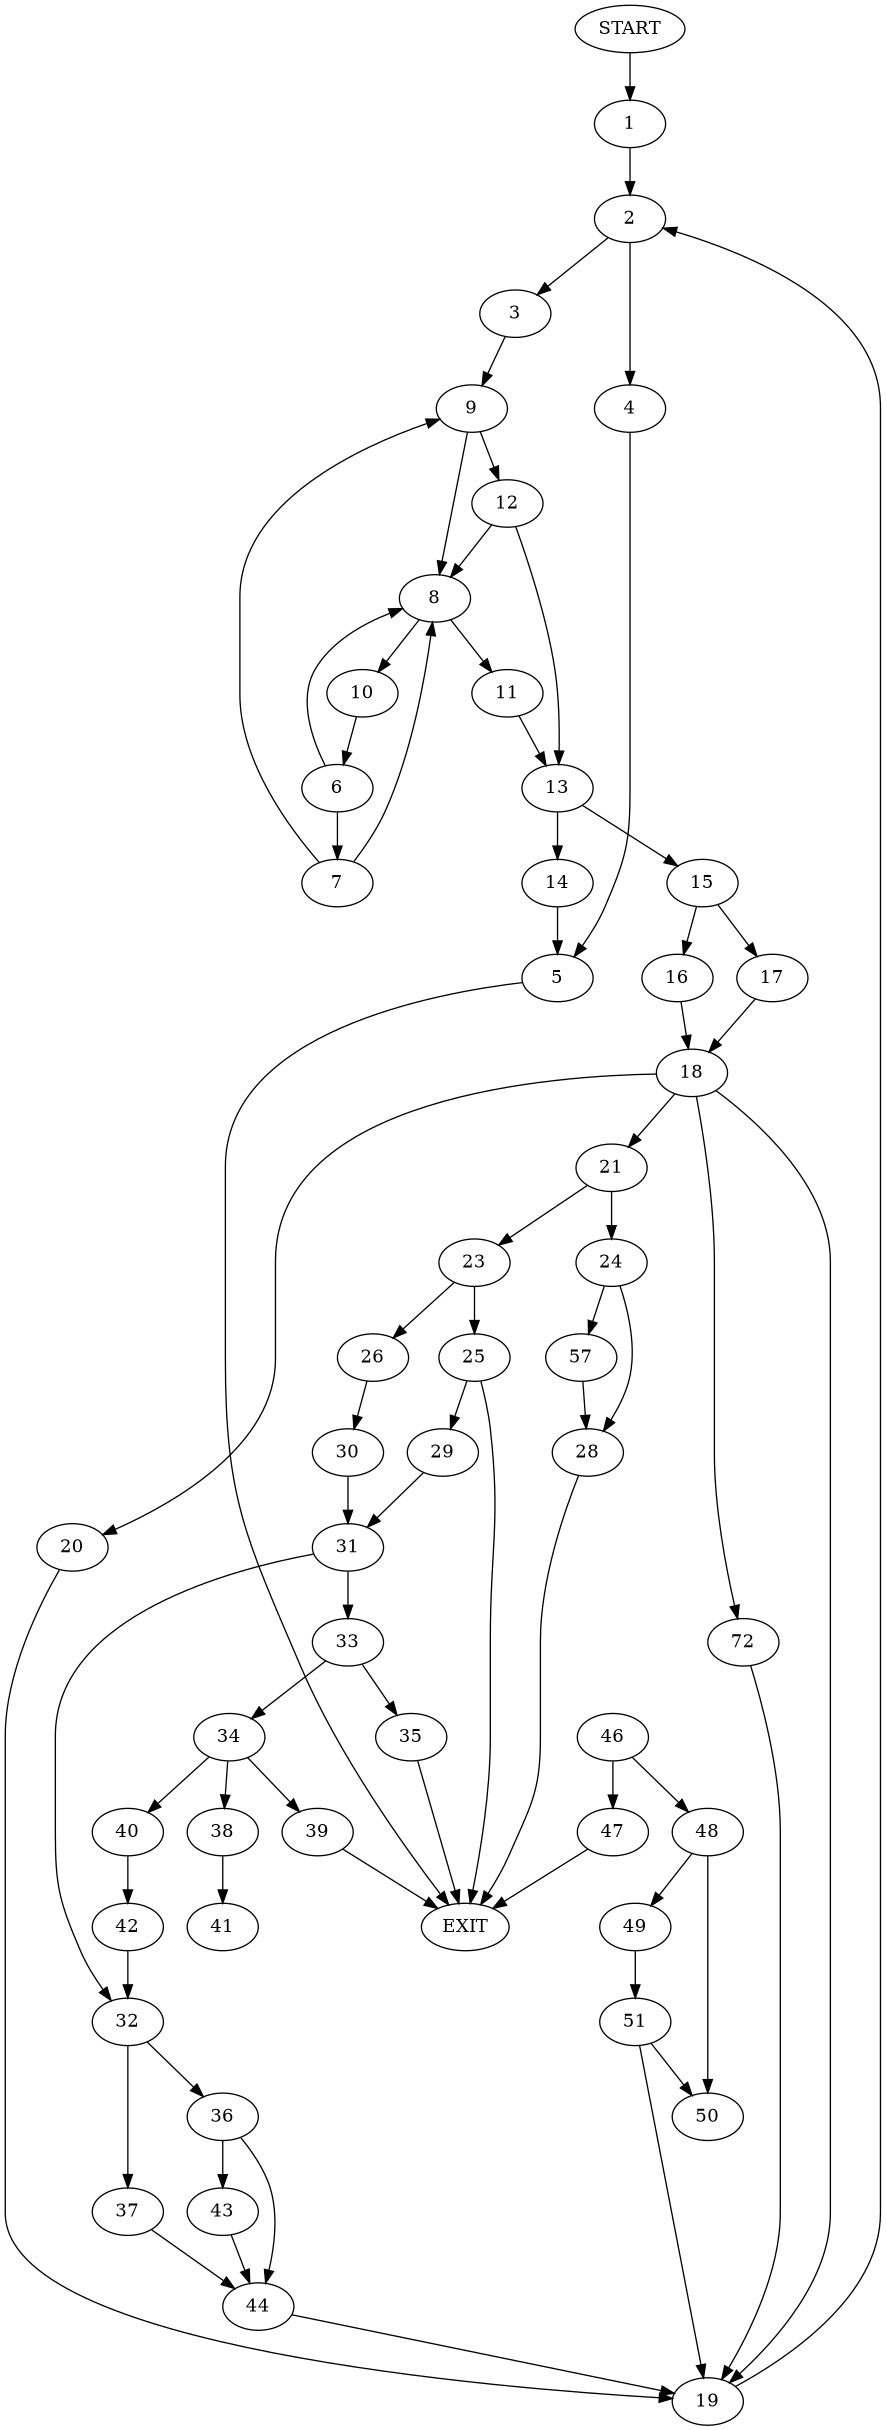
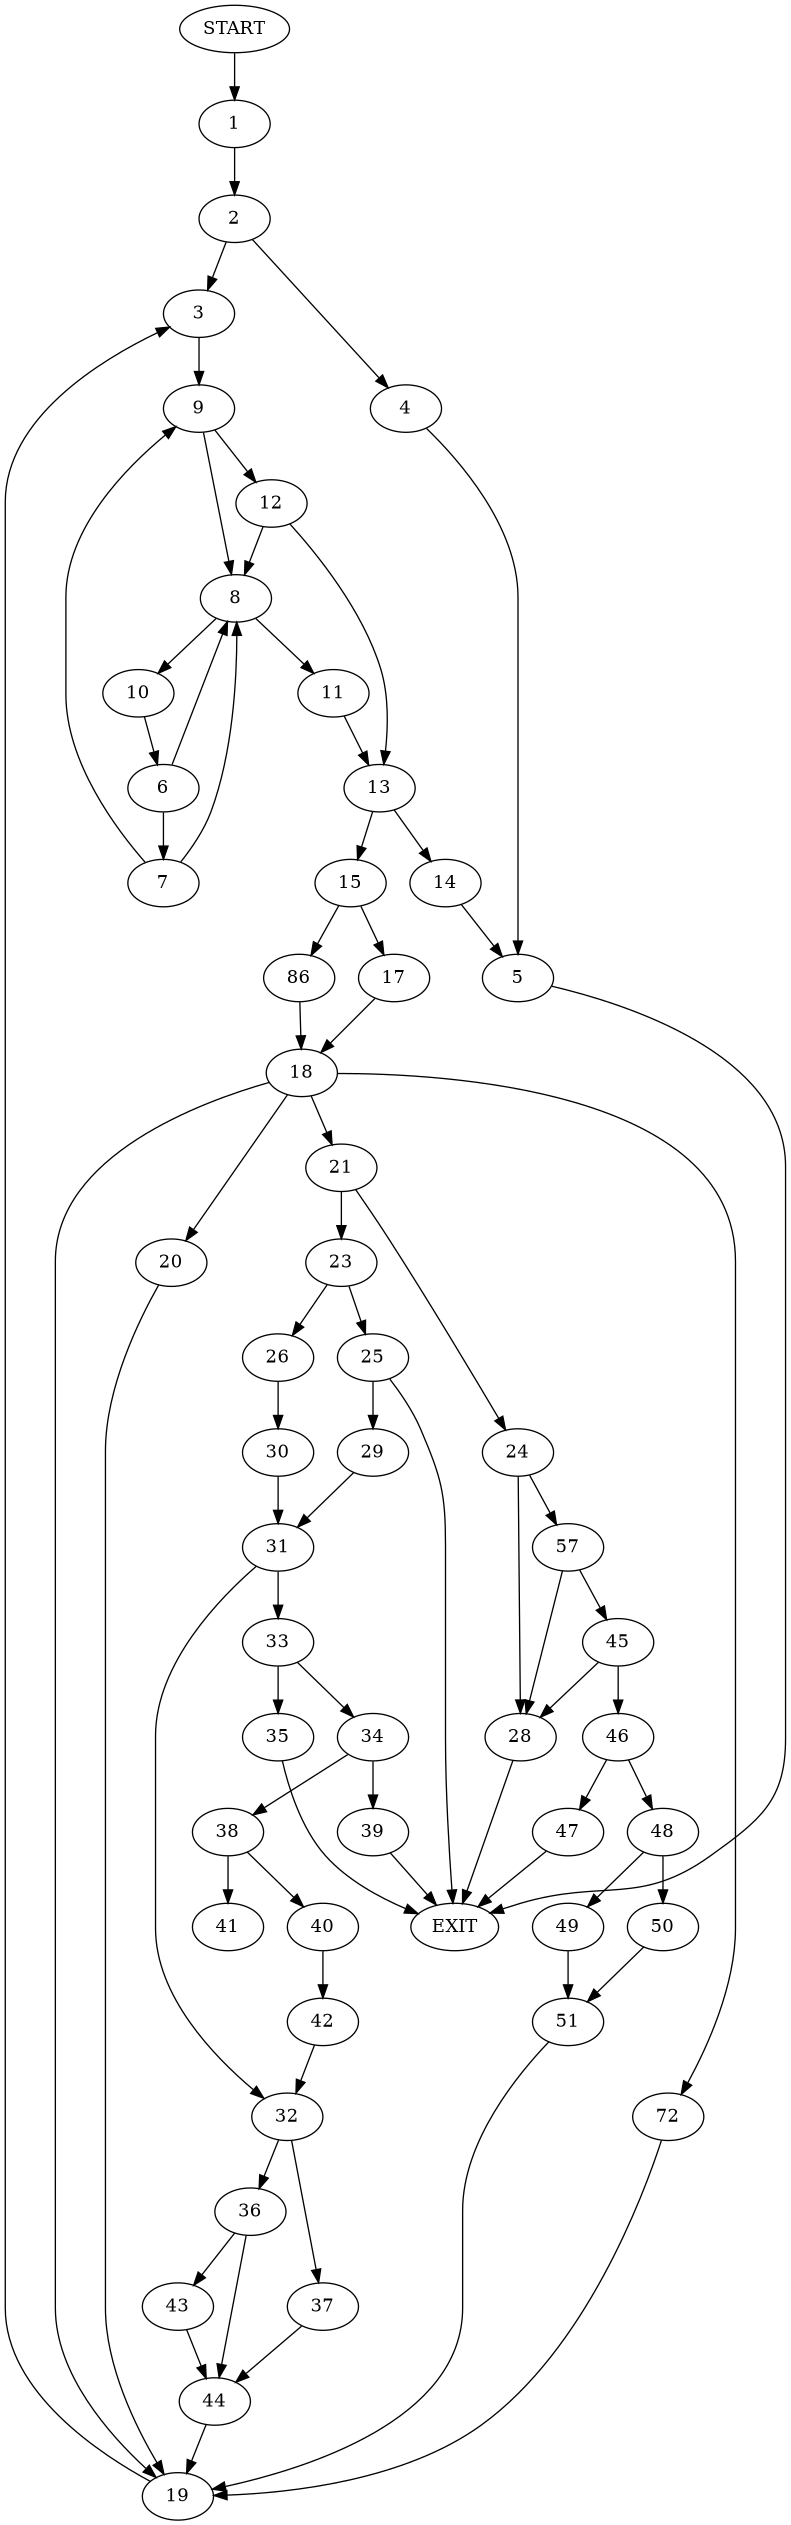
(677, 978) -> (299, 978)
(880, 1285) -> (5, 1404)
none -> (618, 1642)
(183, 1780) -> (271, 1875)
(667, 2064) -> (620, 1970)
